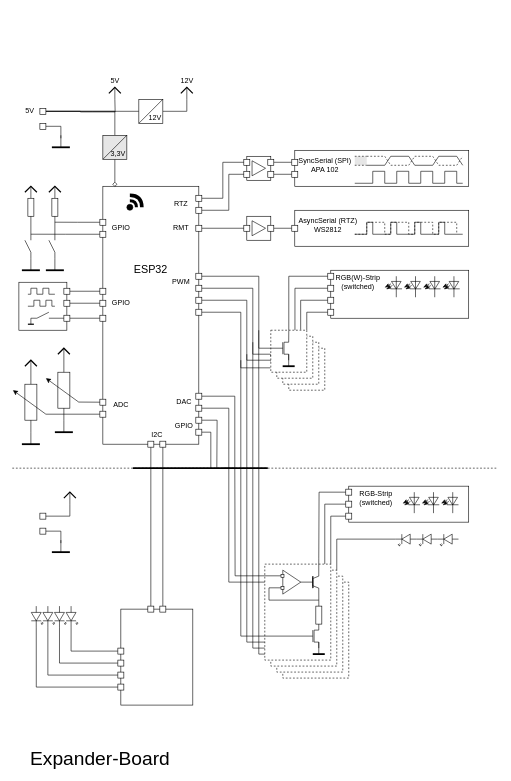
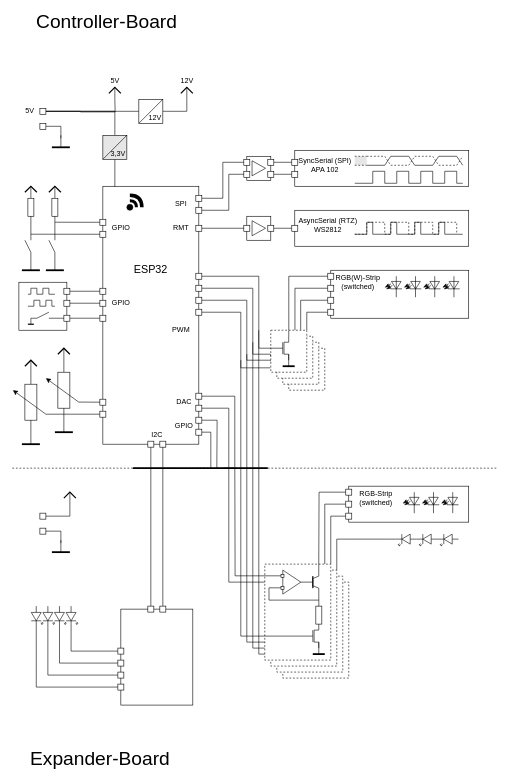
none -> (106, 21)
(115, 181) -> (115, 184)
(181, 204) -> (181, 204)
(181, 282) -> (181, 330)
(121, 405) -> none
